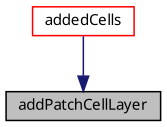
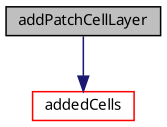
(83, 56) -> (83, 56)
